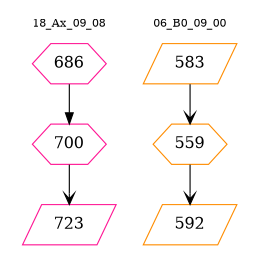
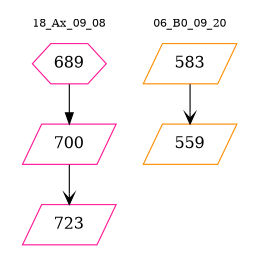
(190, 24) -> (190, 24)
(69, 64) -> (69, 64)
(69, 144) -> (69, 144)
(190, 144) -> (190, 144)
(190, 225) -> none
